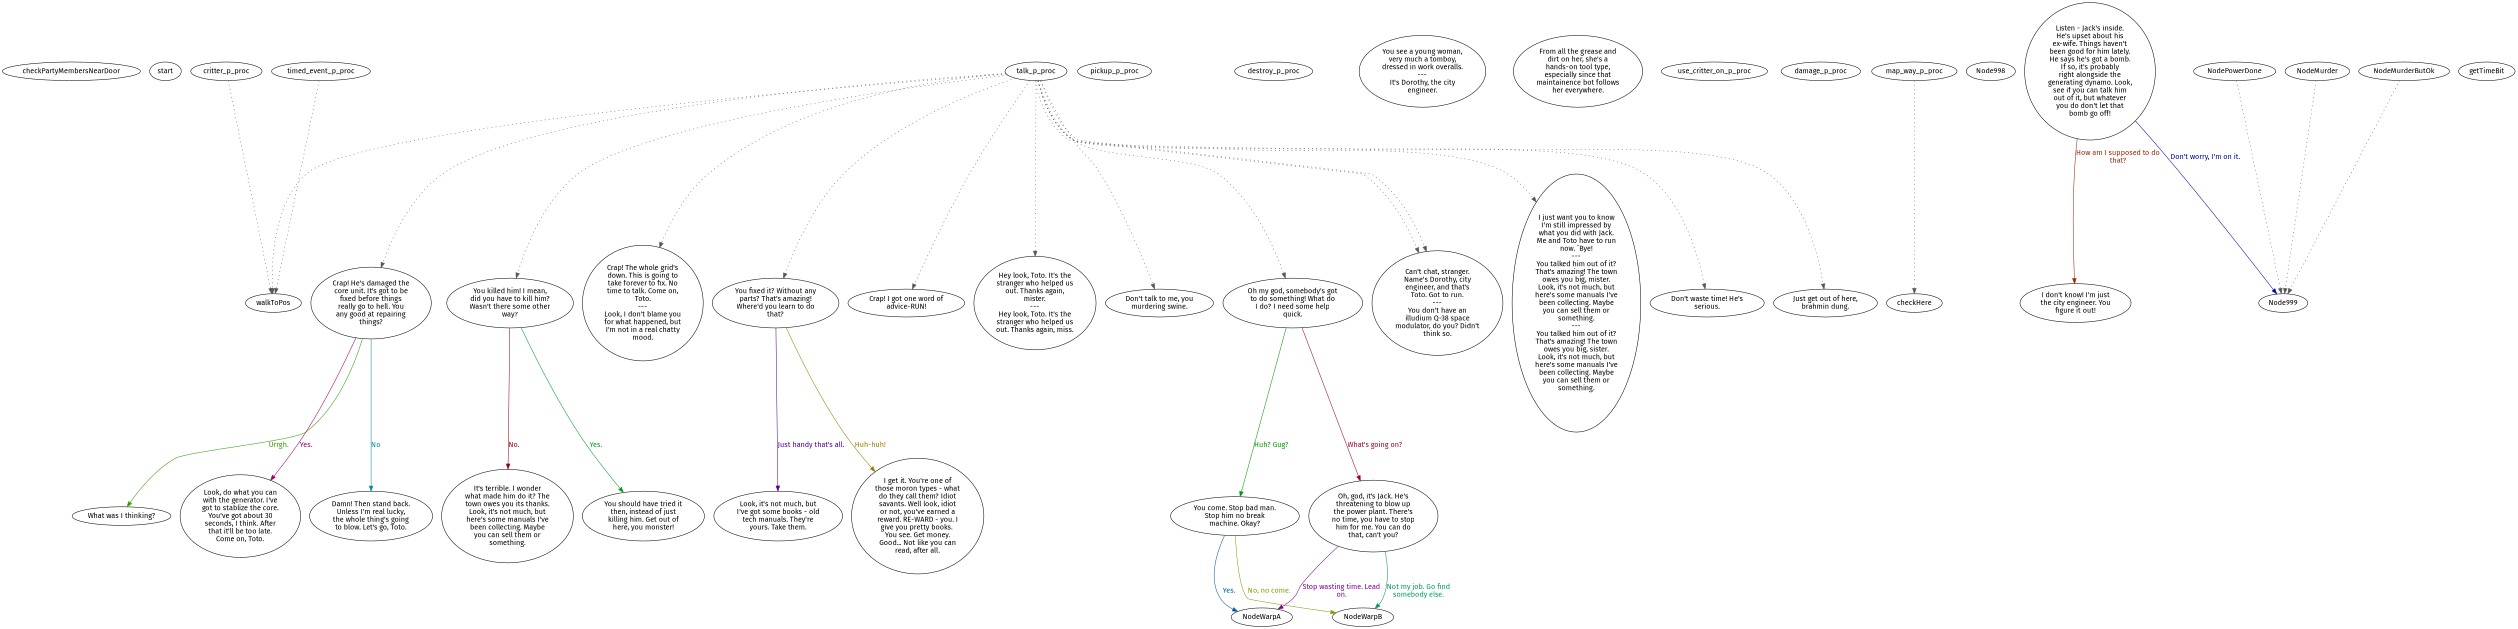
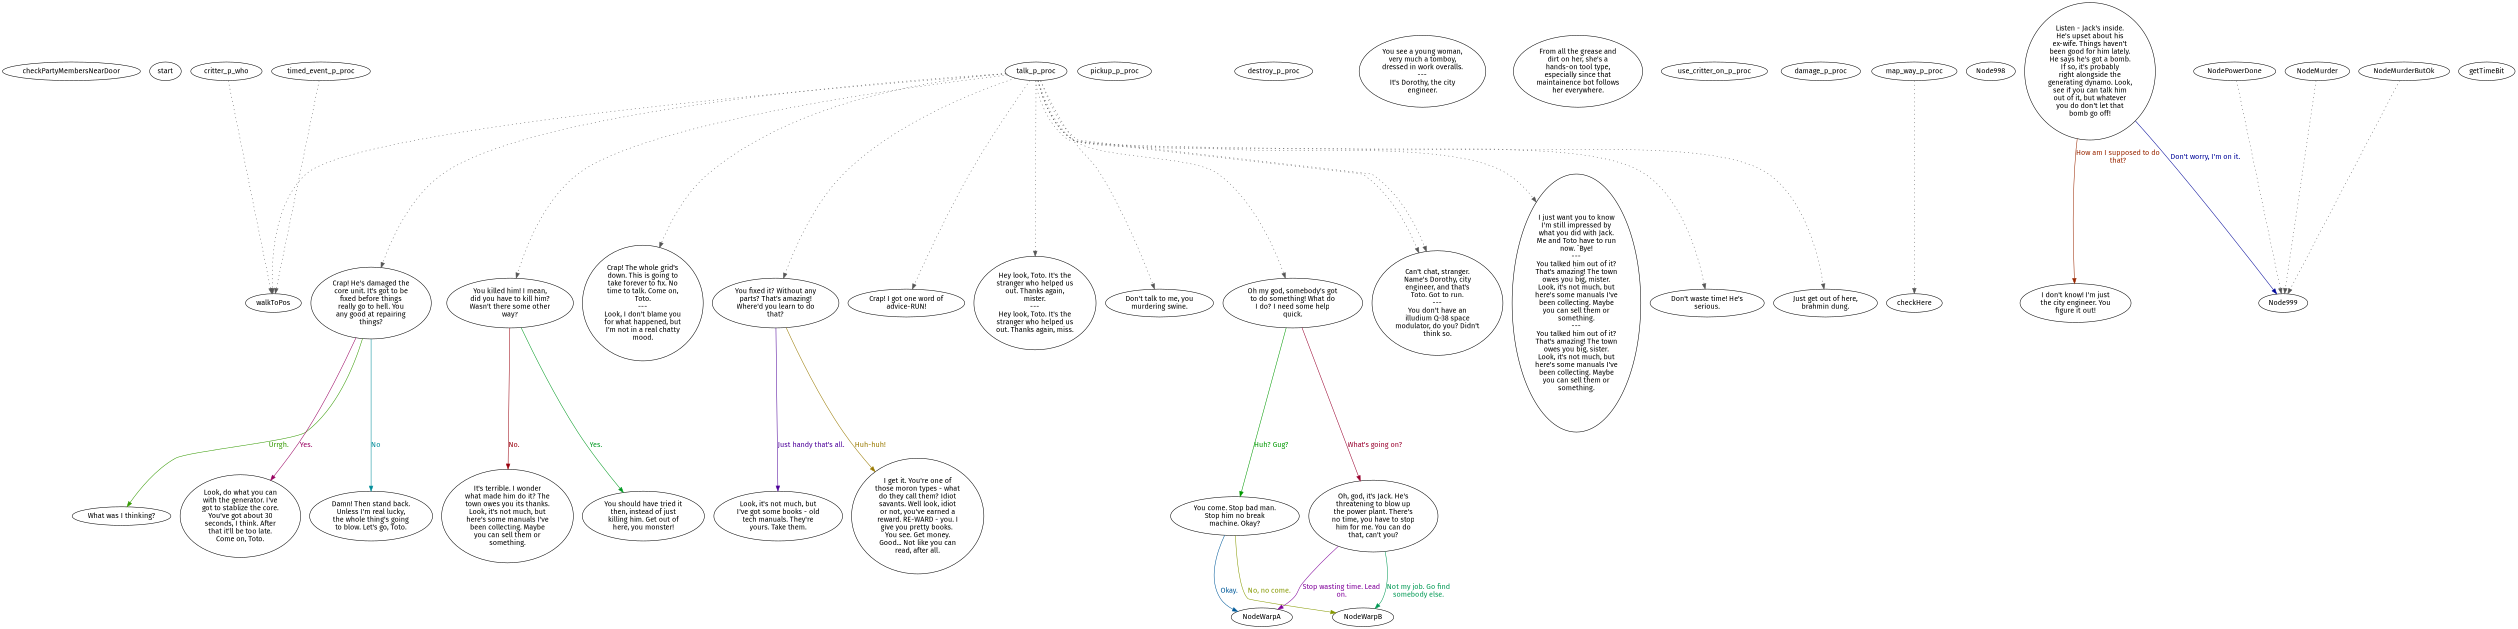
(226, 71) -> (226, 71)
(1229, 591) -> (1229, 591)
